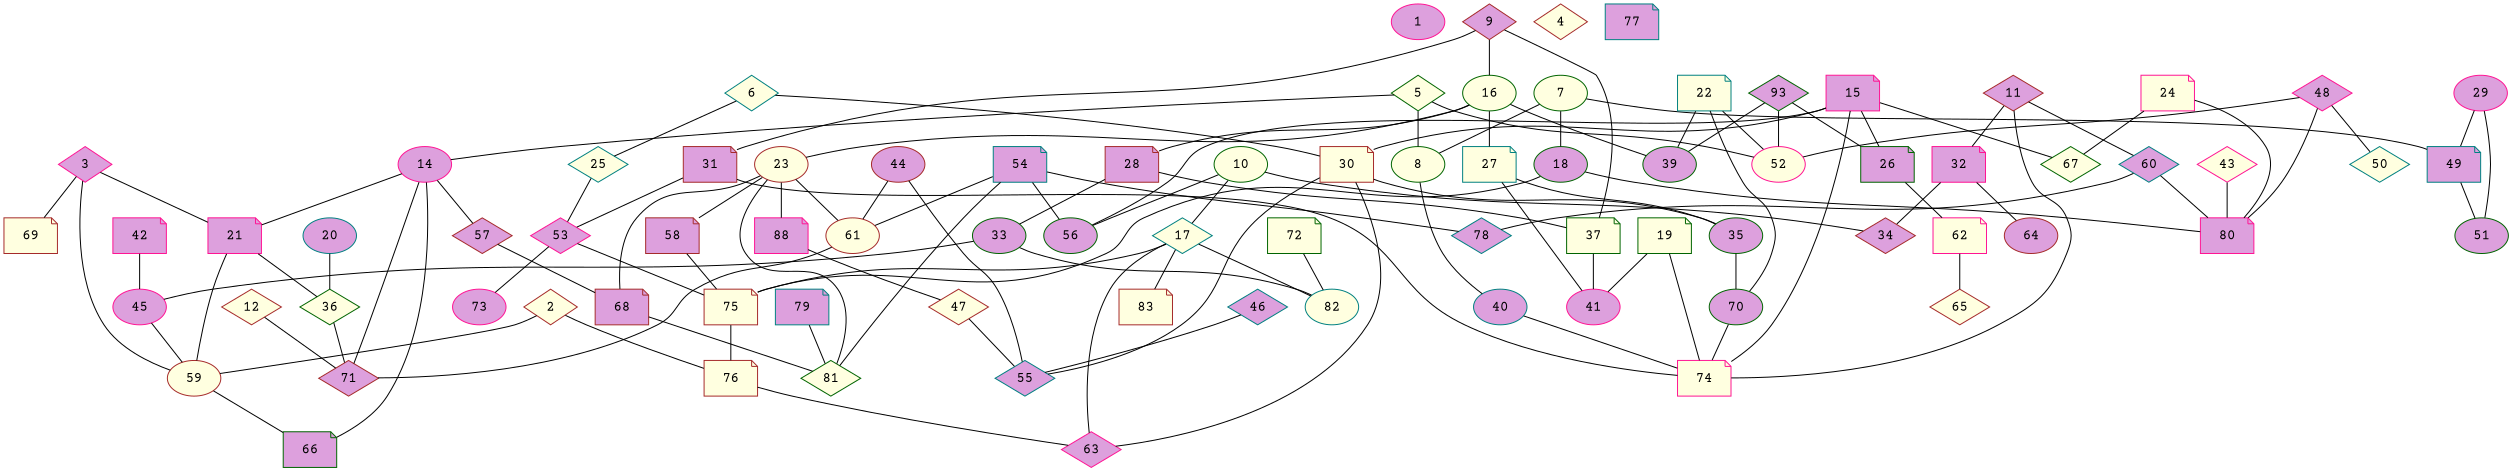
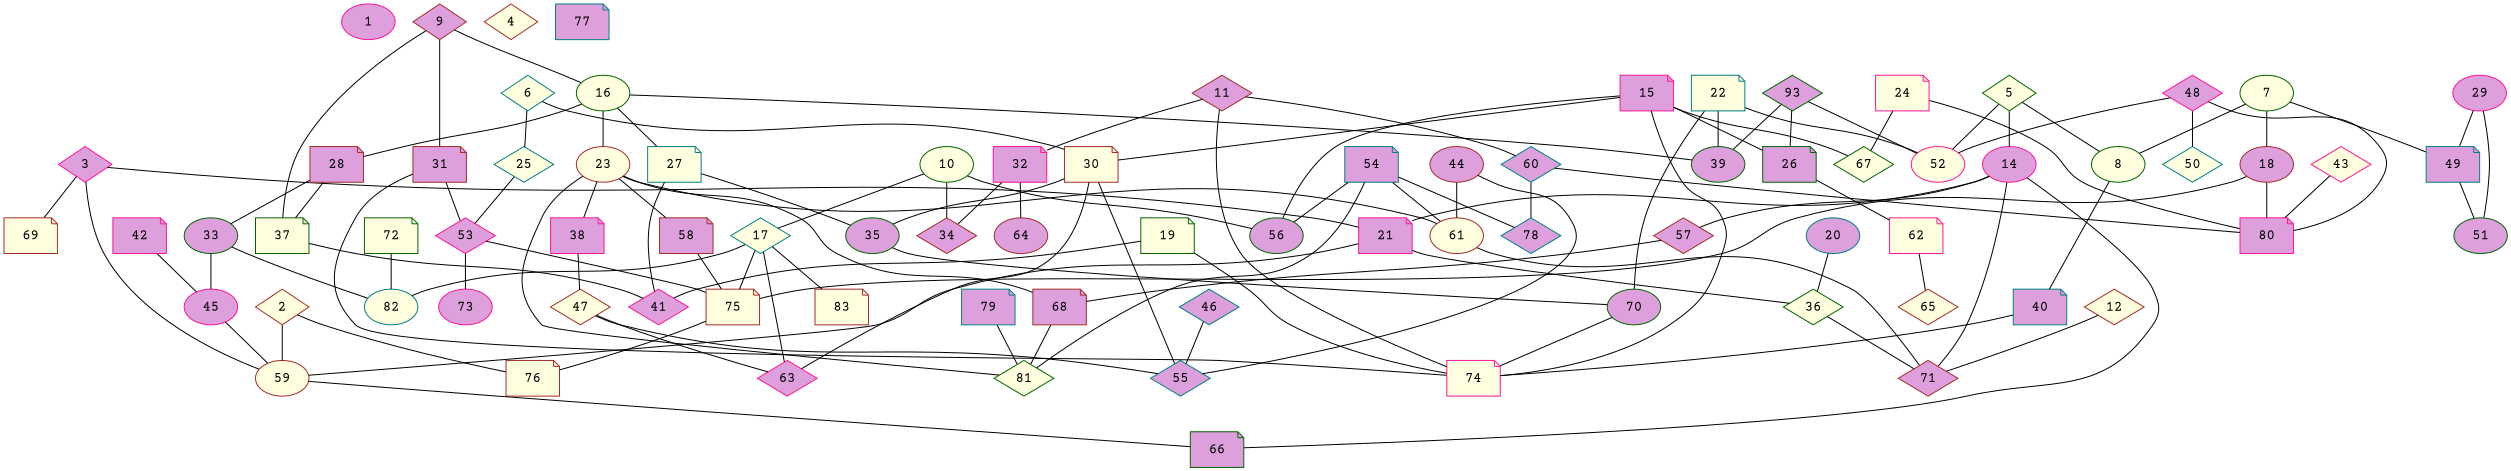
(1561, 164) -> (2267, 164)
(781, 236) -> (577, 236)
(1500, 307) -> (2040, 307)
(1593, 307) -> (659, 307)
(912, 420) -> (725, 359)
